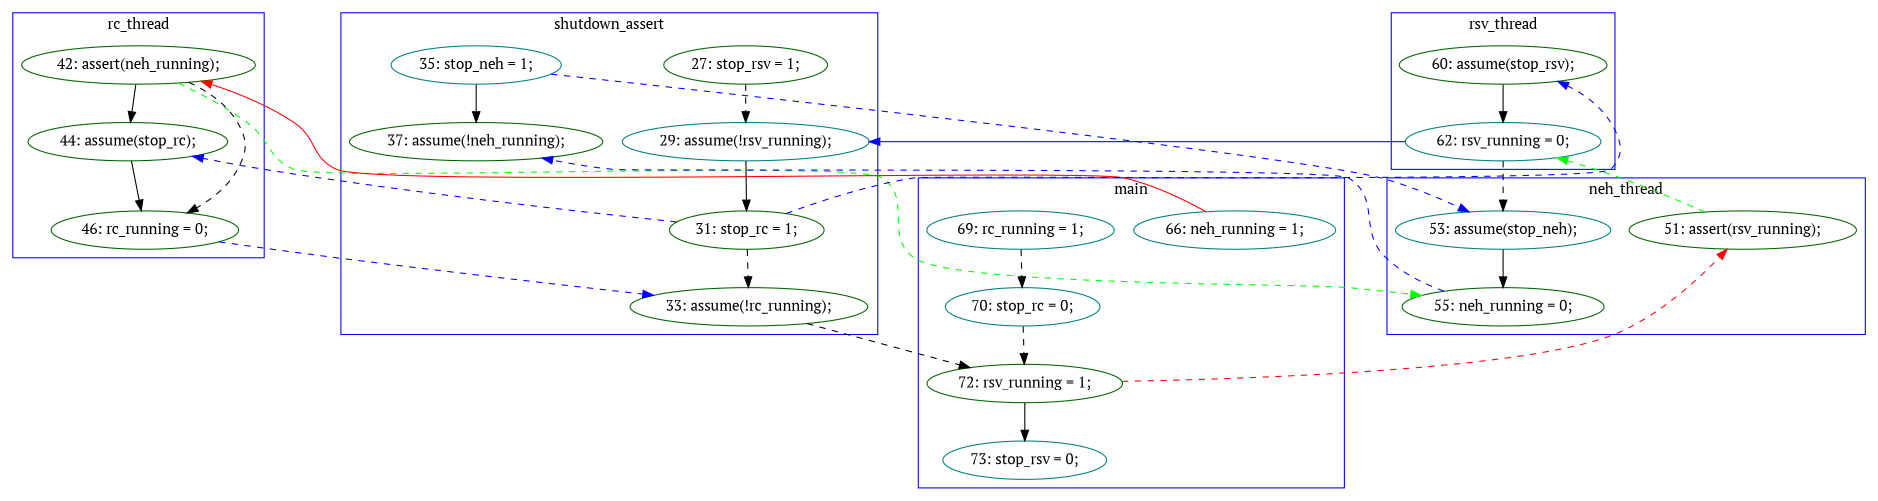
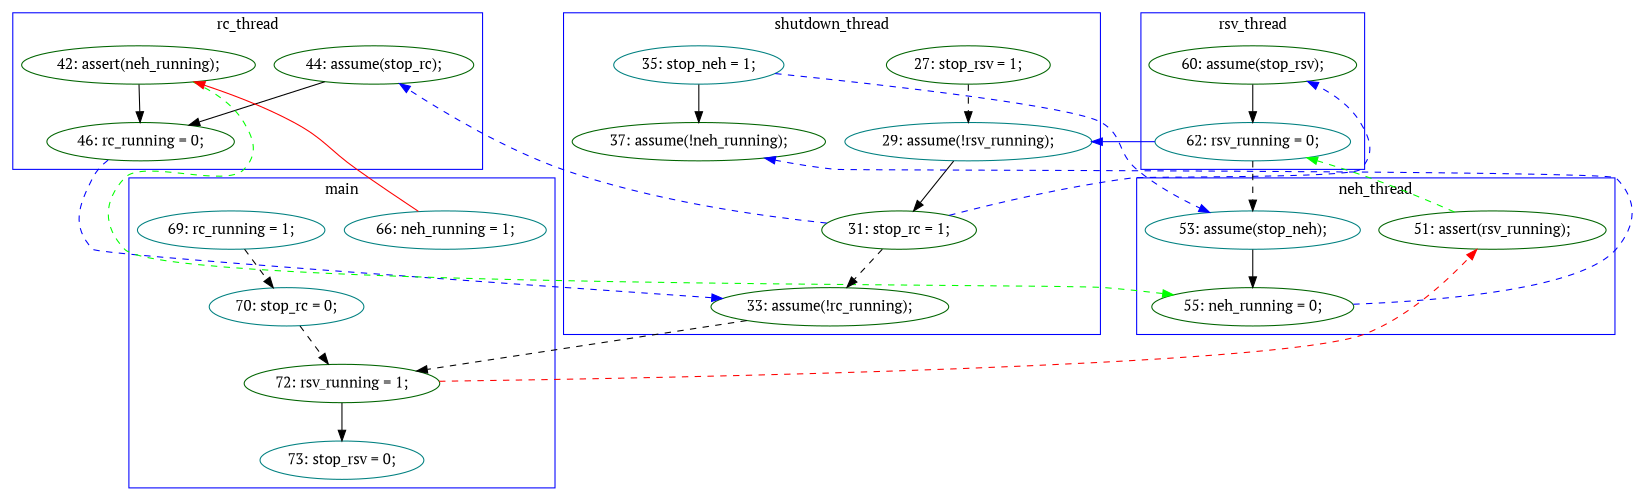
(609, 25) -> (832, 25)
(134, 98) -> none
(245, 142) -> (139, 98)
